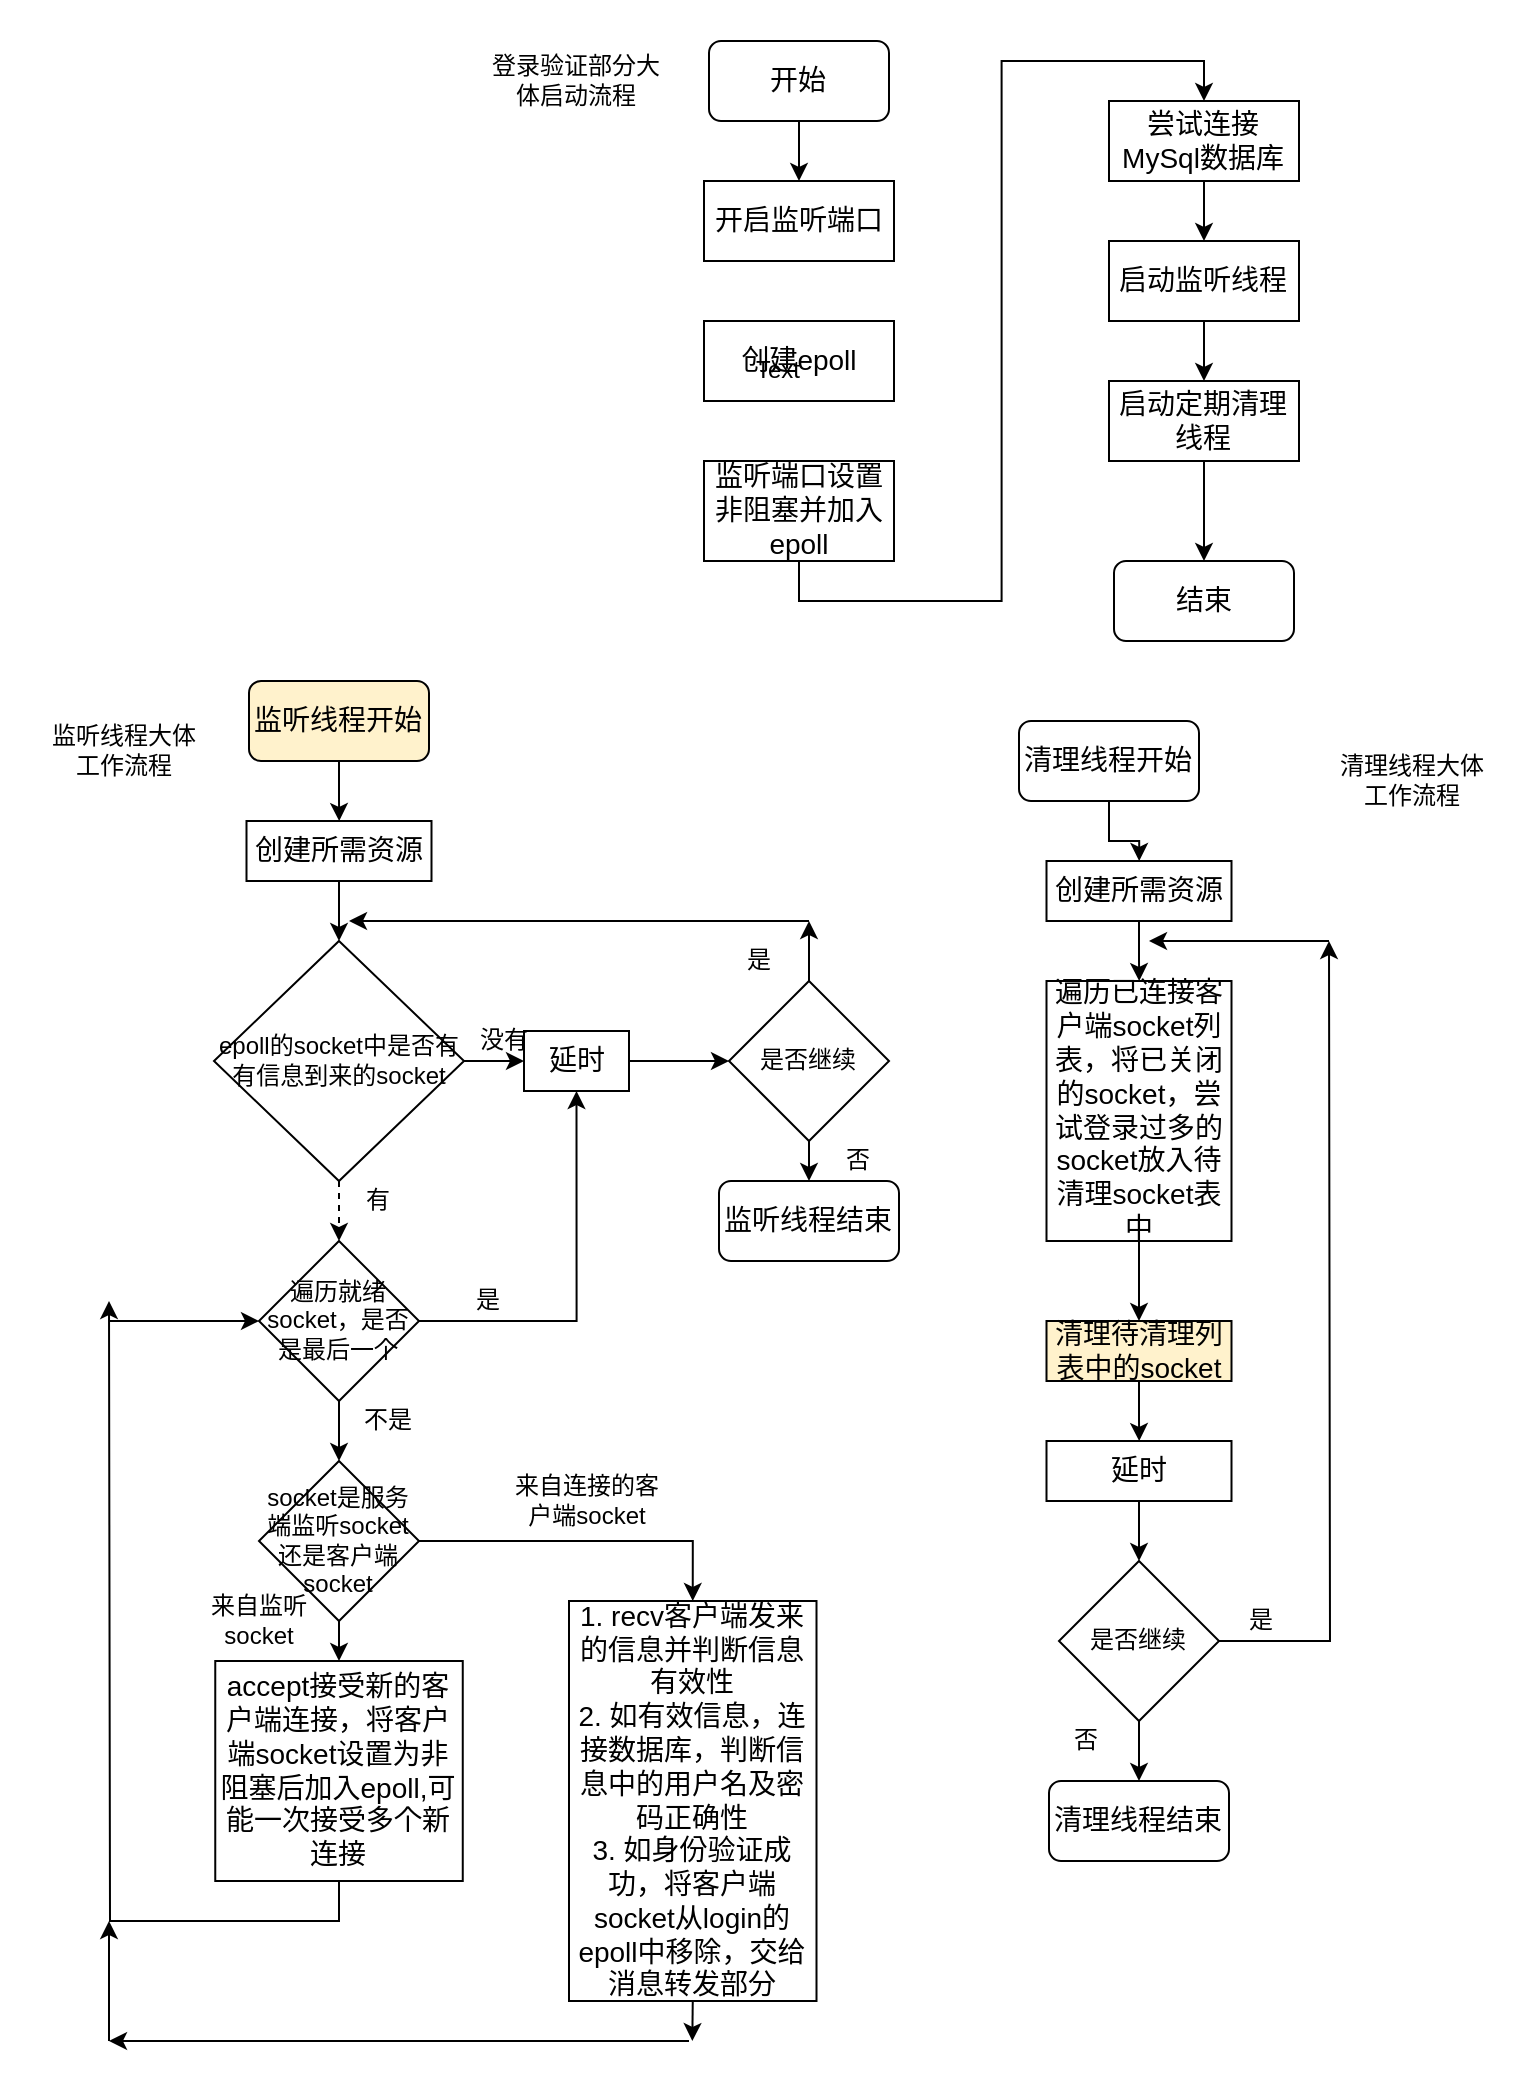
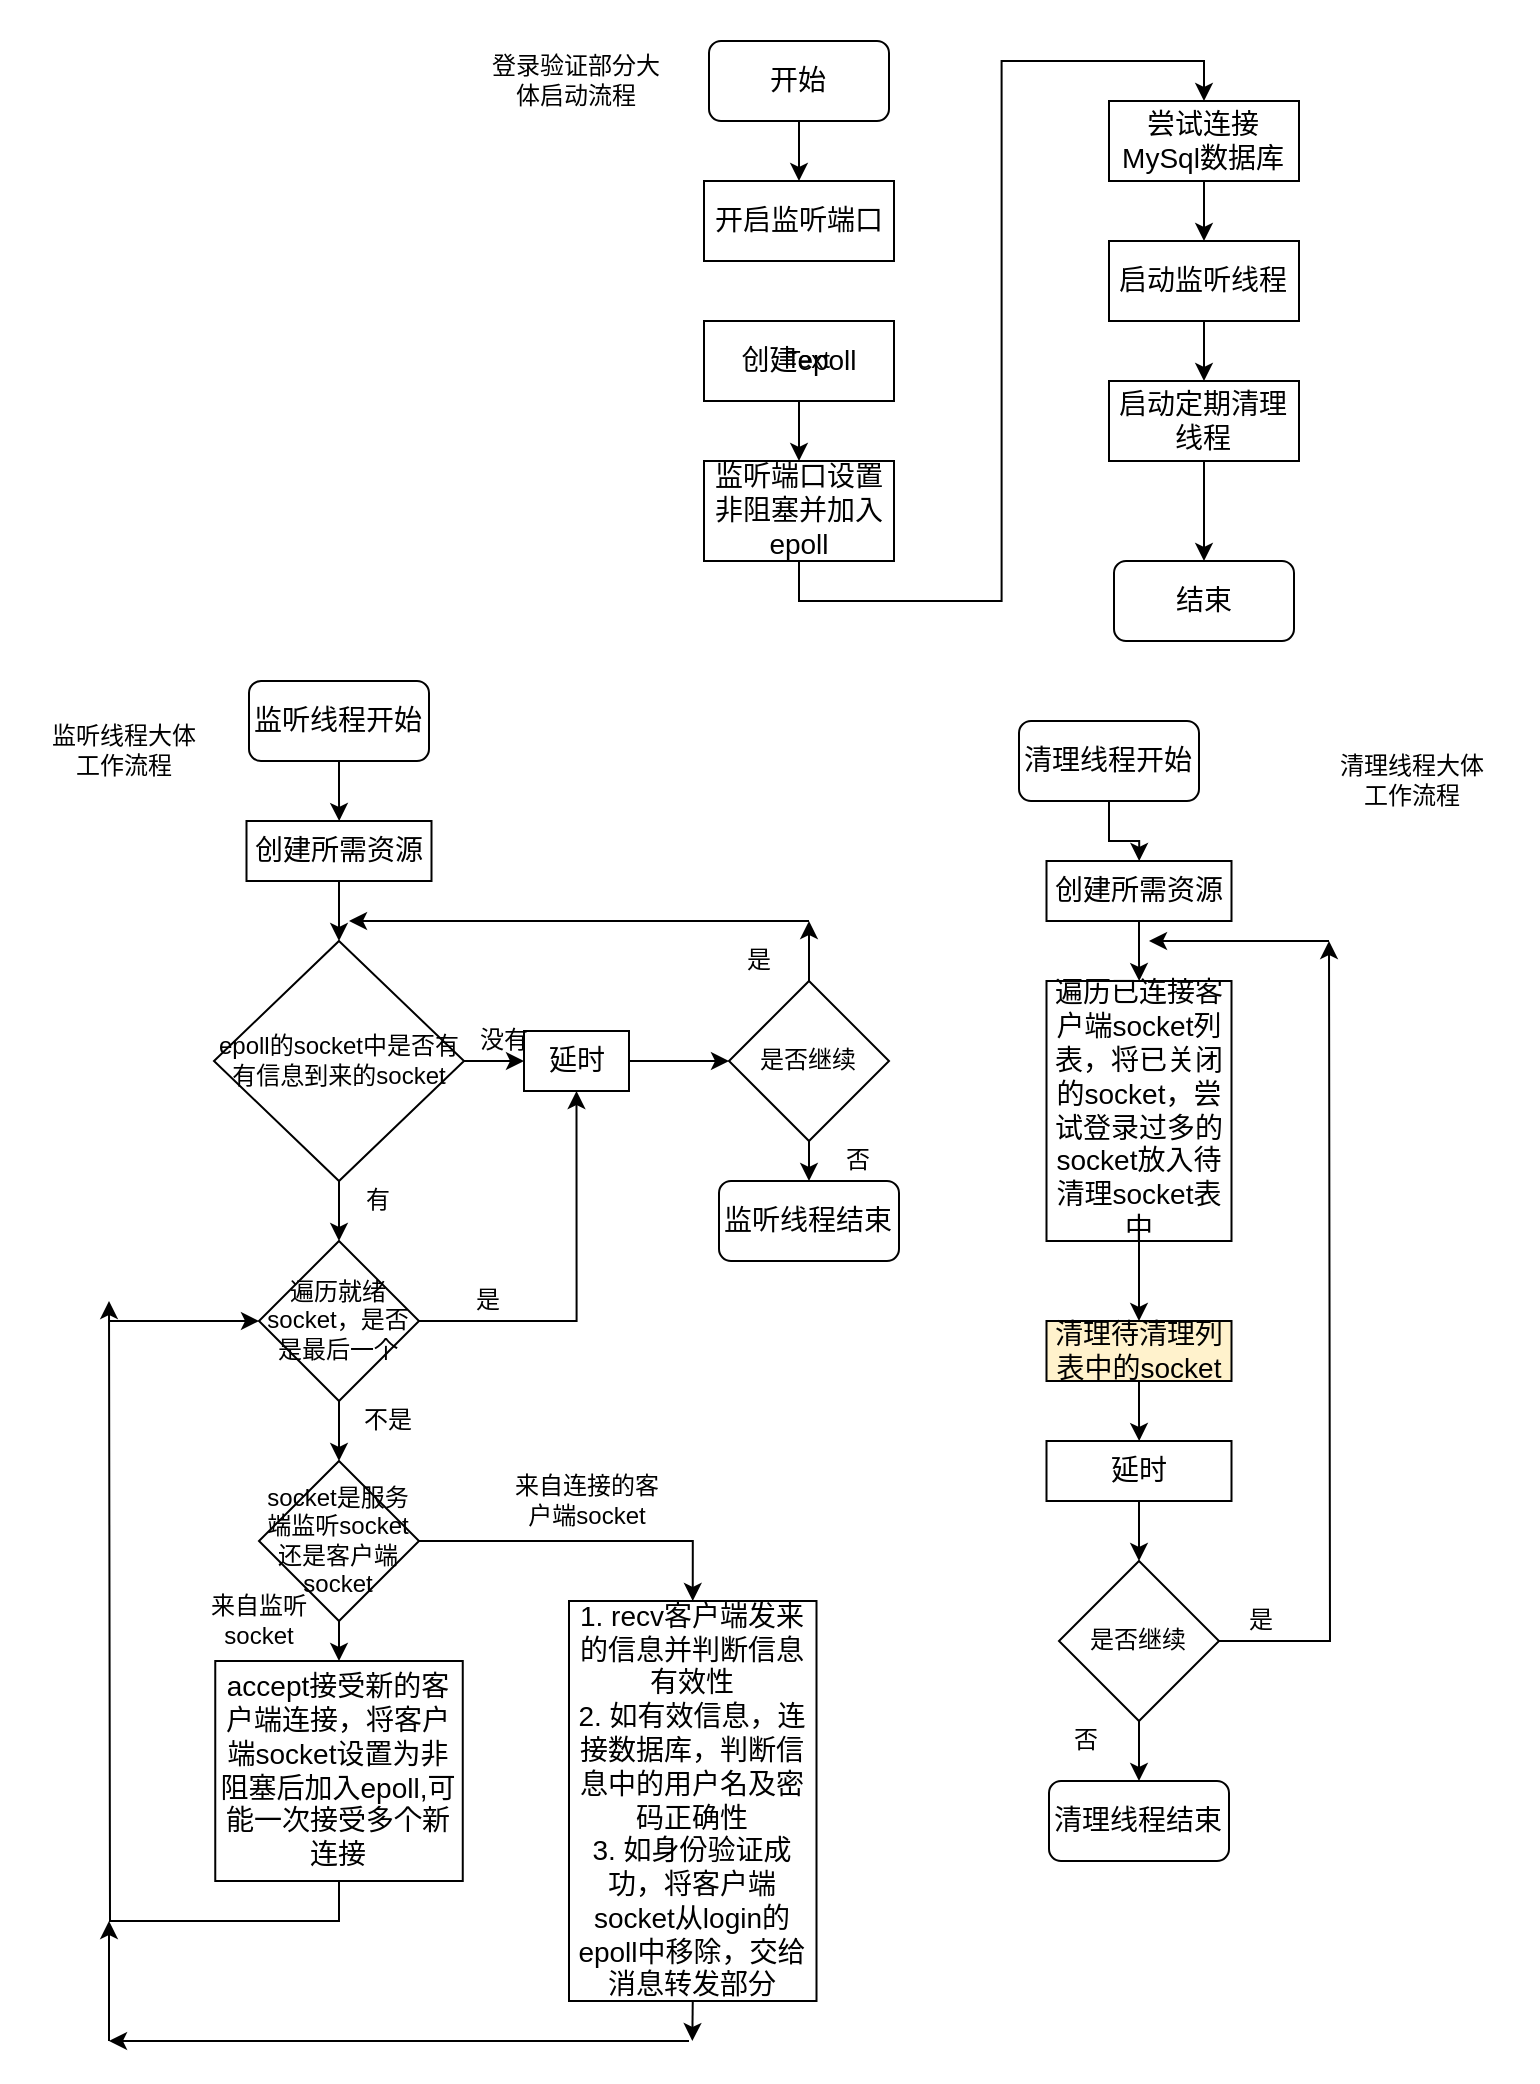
(779, 371) -> (809, 361)
none -> (799, 424)
(339, 721) -> (339, 721)
(339, 1206) -> (339, 1206)
